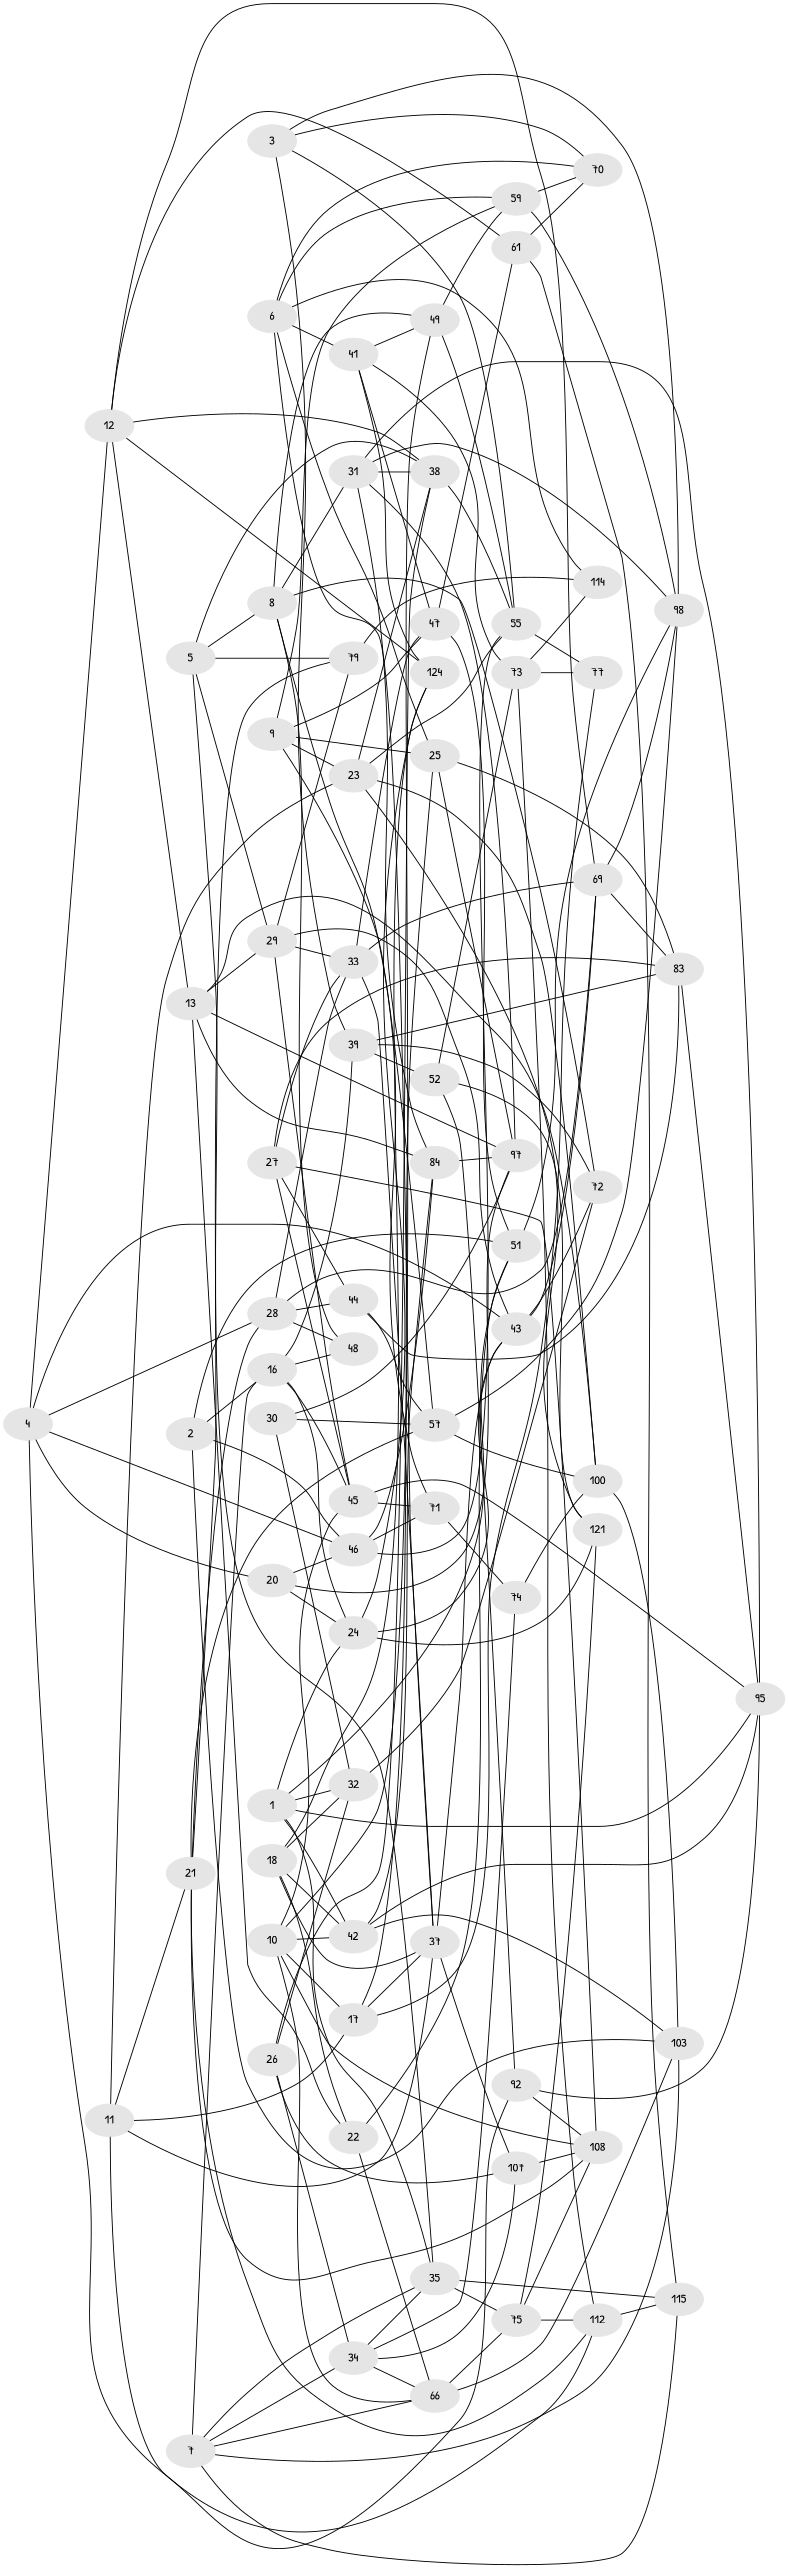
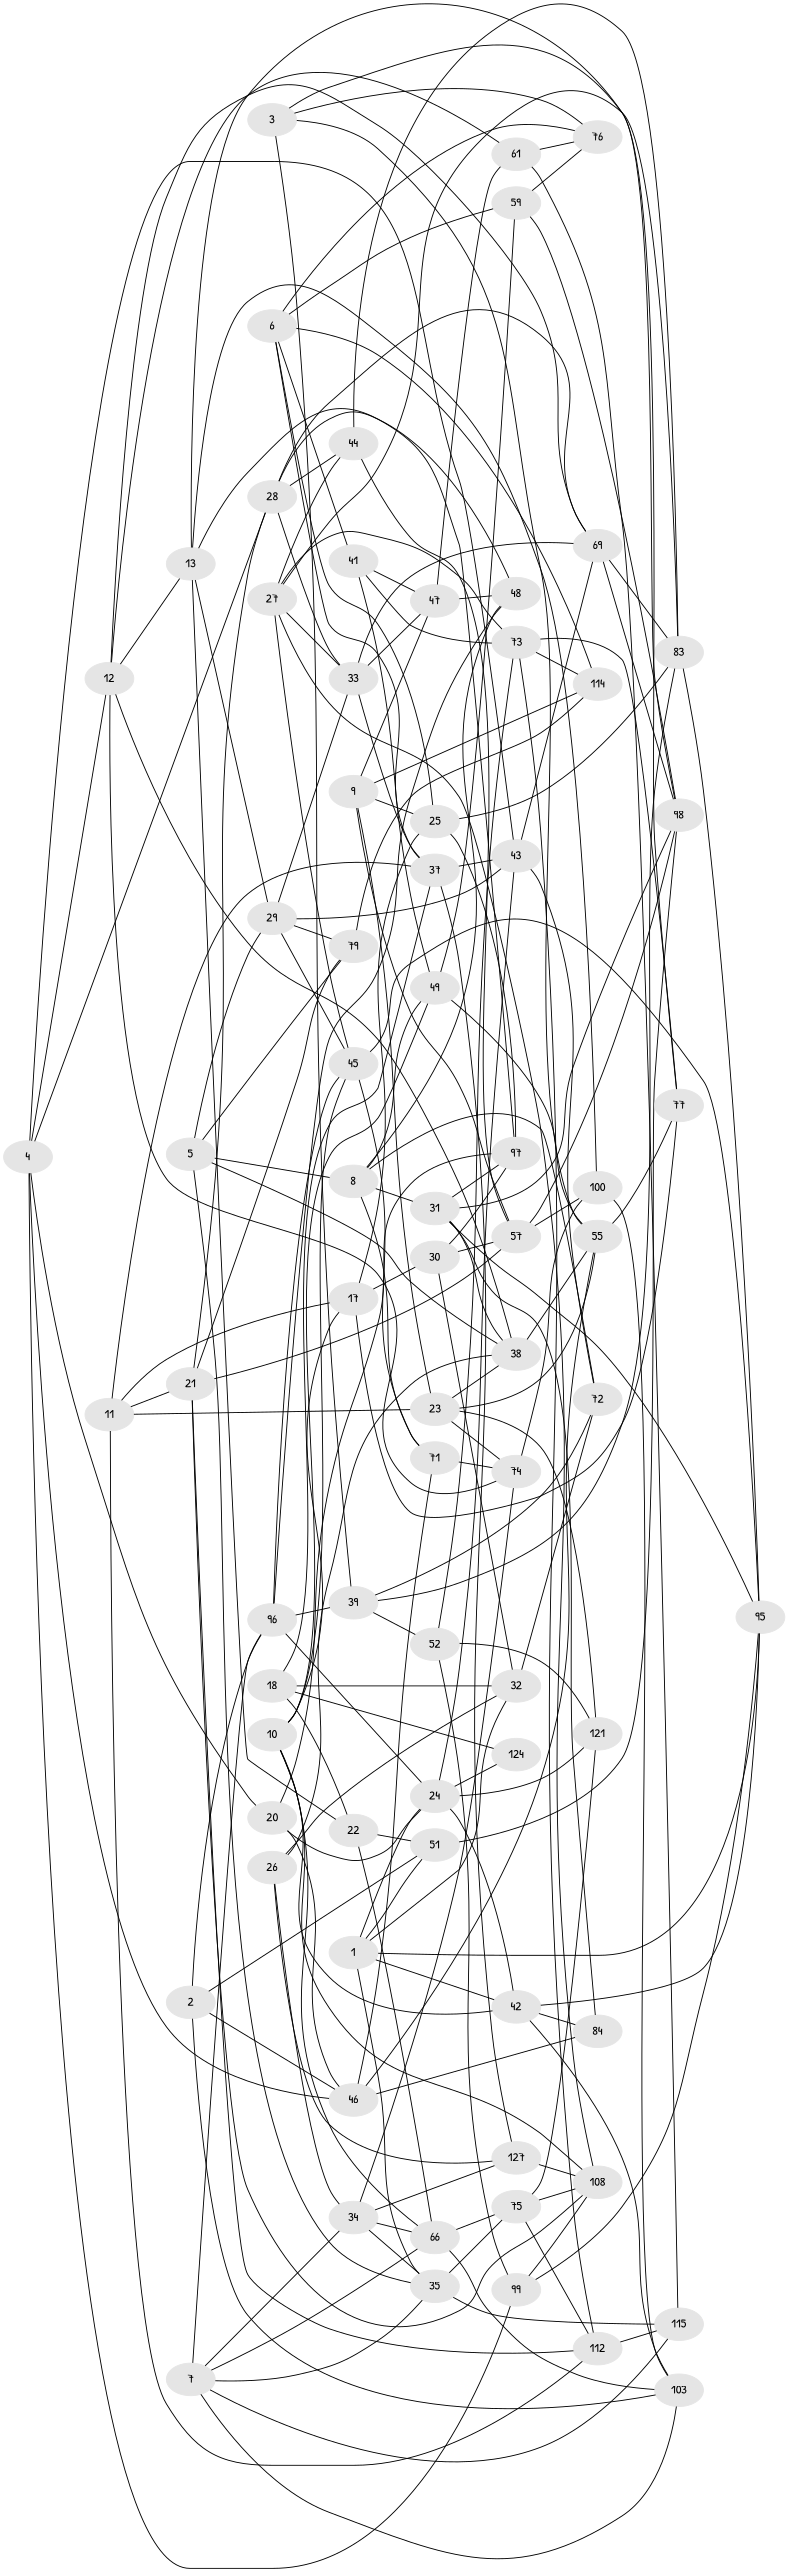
(598, 170) -> (598, 137)
(310, 404) -> (471, 740)
(385, 517) -> none
none -> (398, 542)
(265, 544) -> (188, 1196)
(484, 932) -> (476, 597)
(547, 989) -> (476, 1440)
(288, 1123) -> (550, 43)
(474, 1159) -> none
(272, 1370) -> (272, 1620)
(306, 1893) -> (488, 1887)
(394, 1981) -> (394, 1278)
(516, 2085) -> (516, 2290)
(516, 2168) -> (516, 2158)
